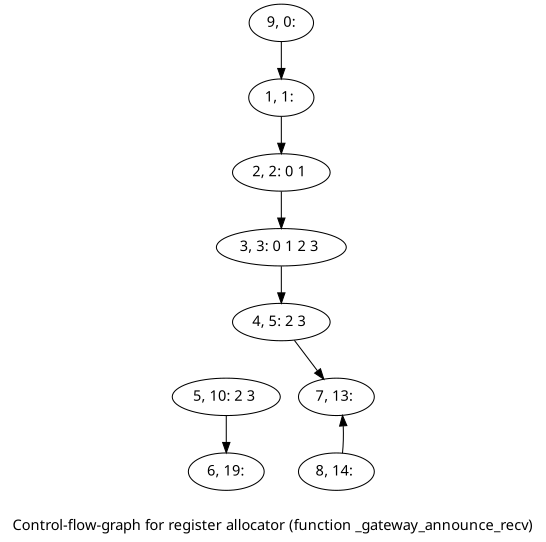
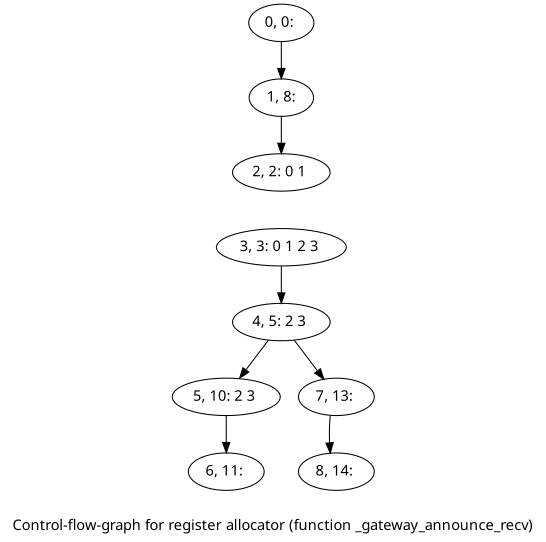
(281, 23) -> (281, 23)
(281, 98) -> (281, 98)
(281, 205) -> none
none -> (257, 355)
(343, 440) -> (329, 429)
(226, 472) -> (226, 472)
